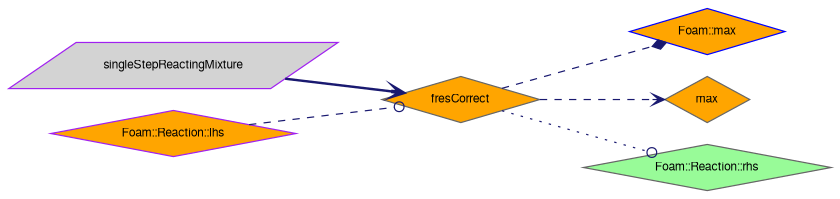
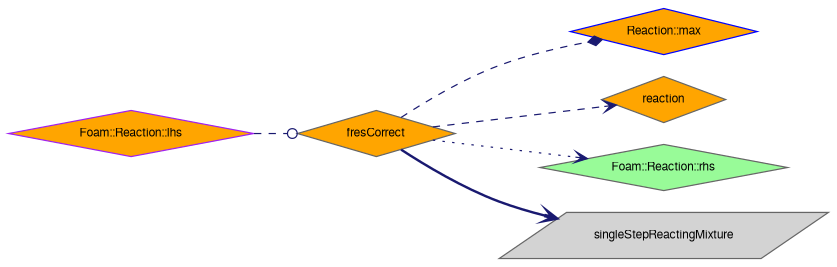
(707, 32) -> (664, 32)
(173, 66) -> (664, 235)
(339, 85) -> (470, 189)
(707, 100) -> (664, 100)
(574, 131) -> (504, 149)
